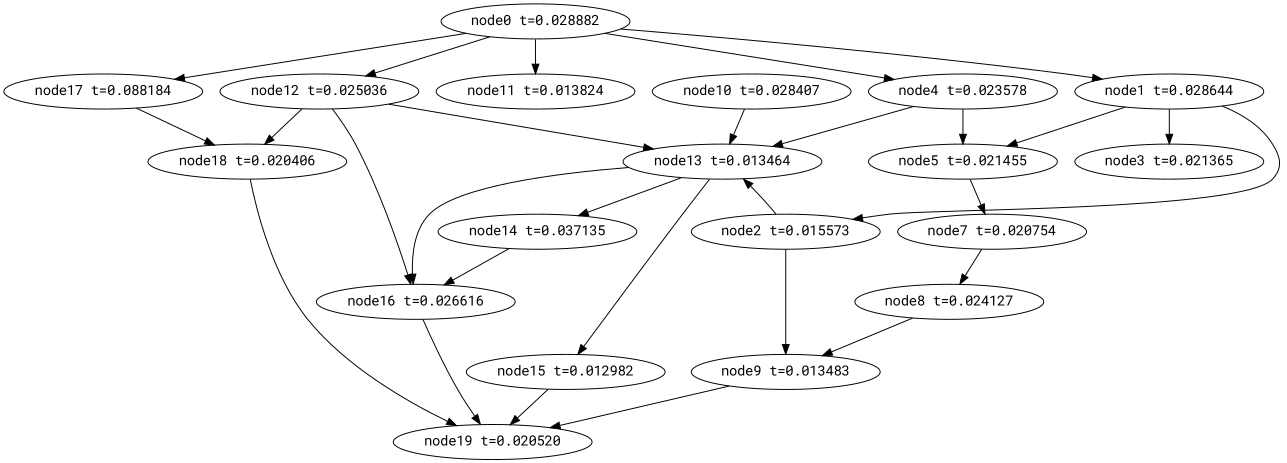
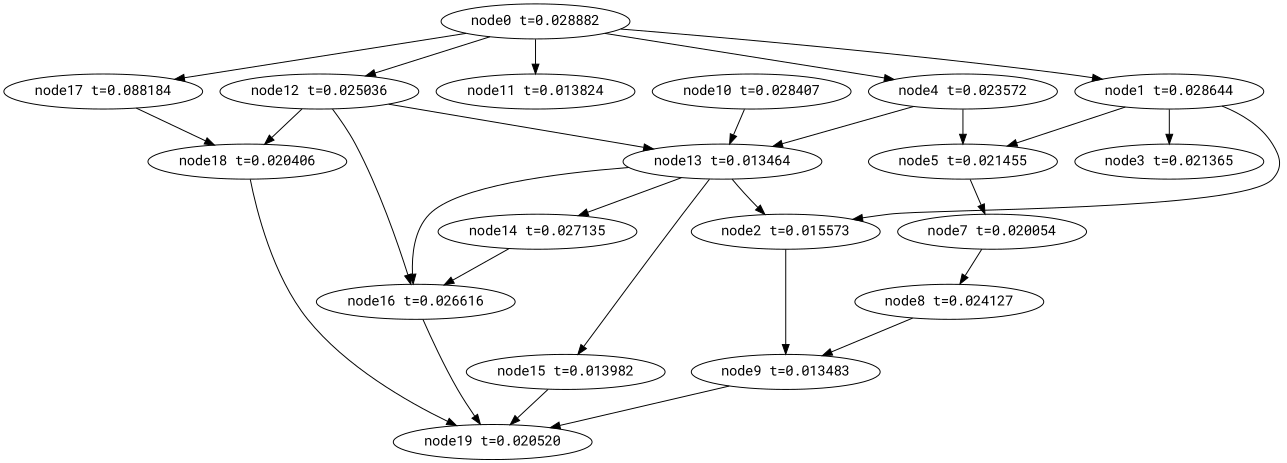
(963, 92) -> (963, 92)
(764, 200) -> (745, 194)
(537, 232) -> (537, 232)
(992, 232) -> (992, 232)
(566, 372) -> (566, 372)
